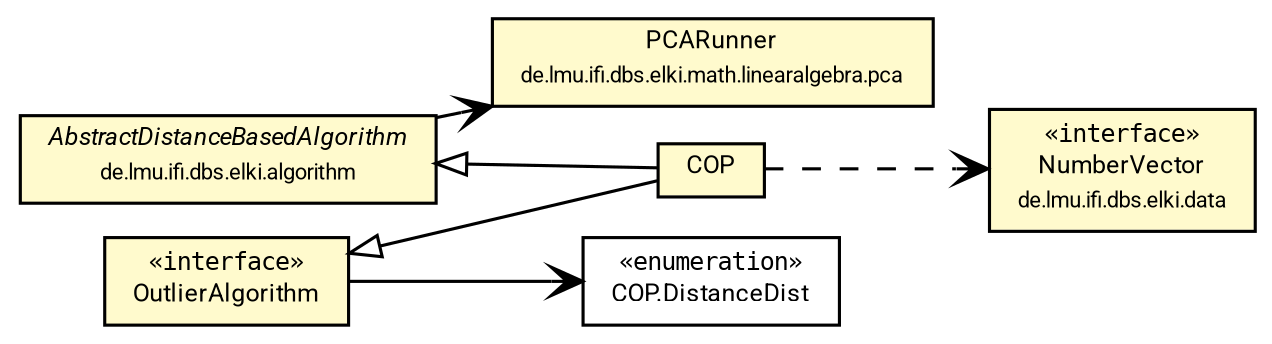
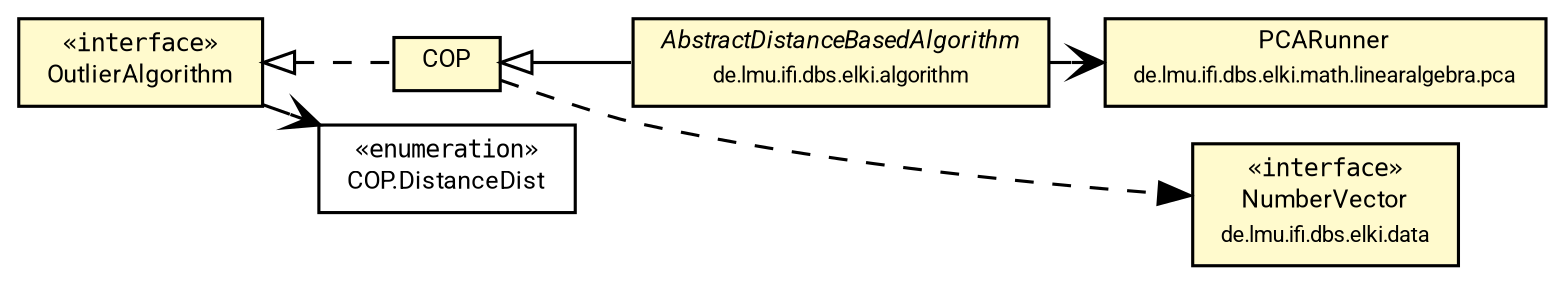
(563, 166) -> (582, 63)
(860, 169) -> (826, 157)
(519, 213) -> (344, 63)
